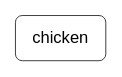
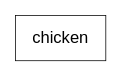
(60, 38) -> (60, 38)
